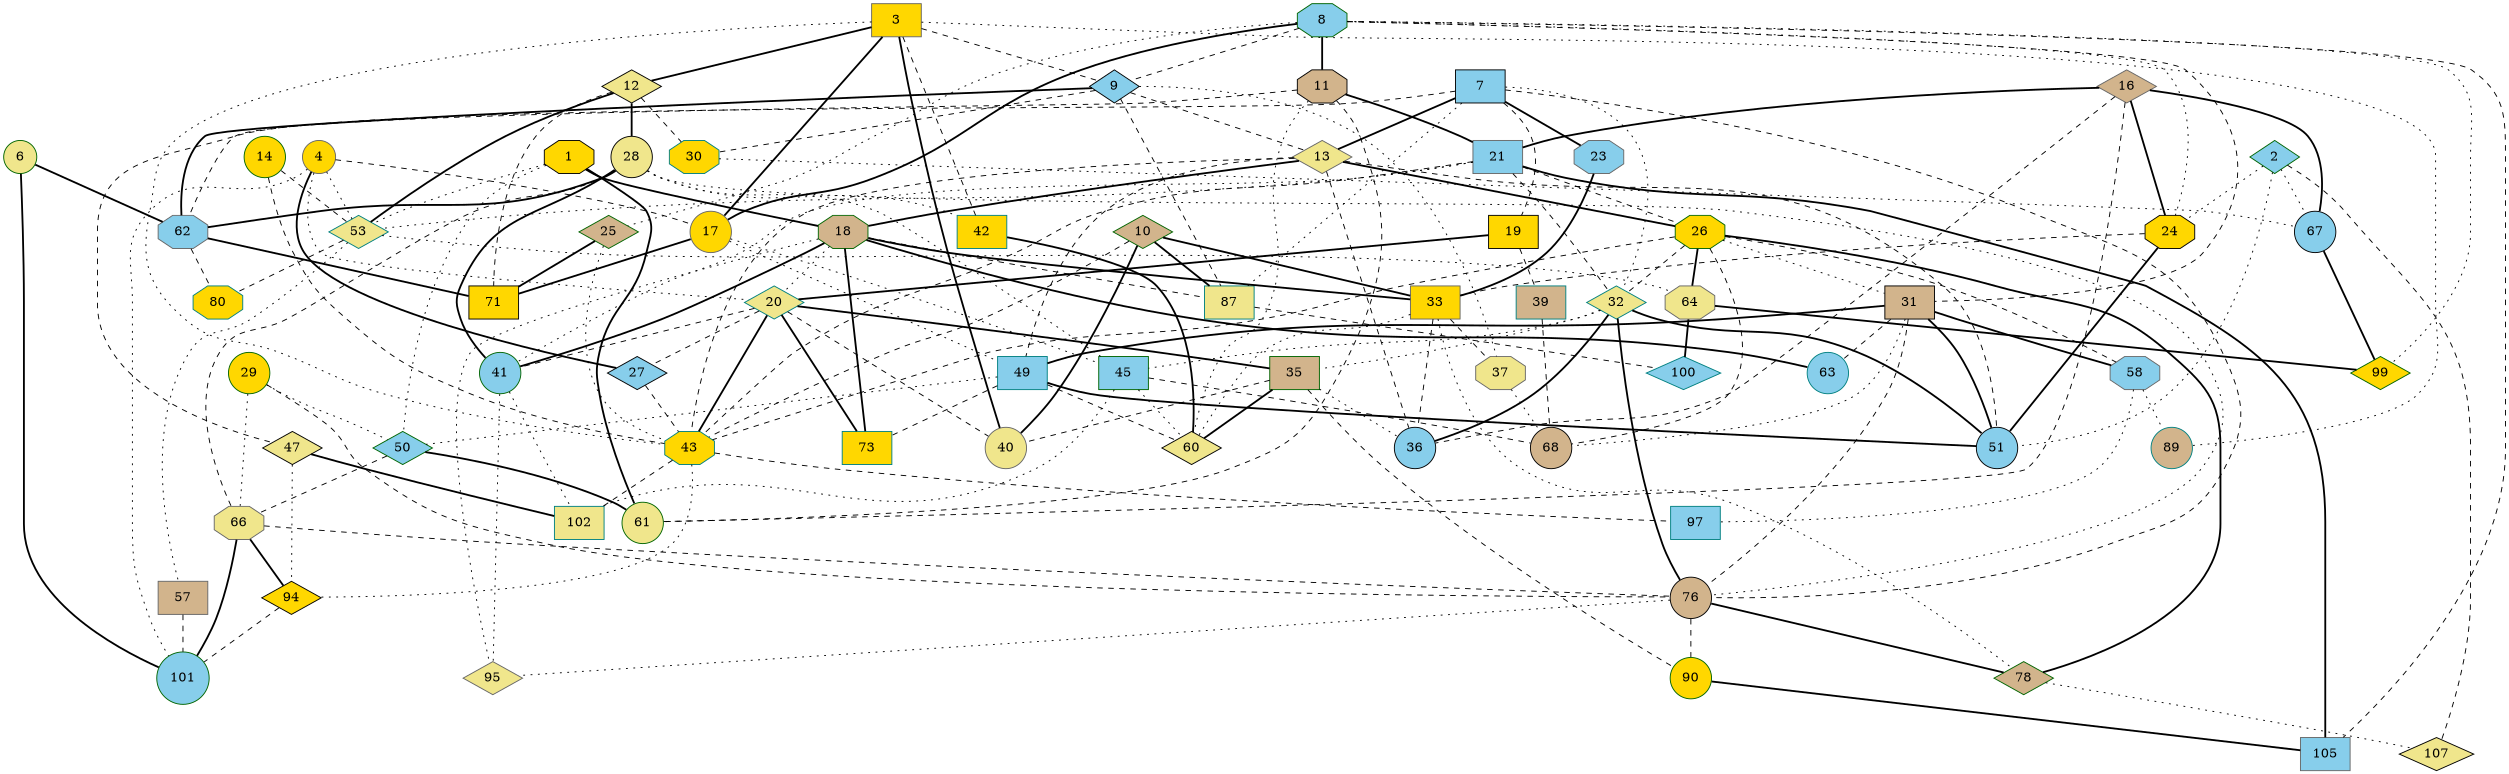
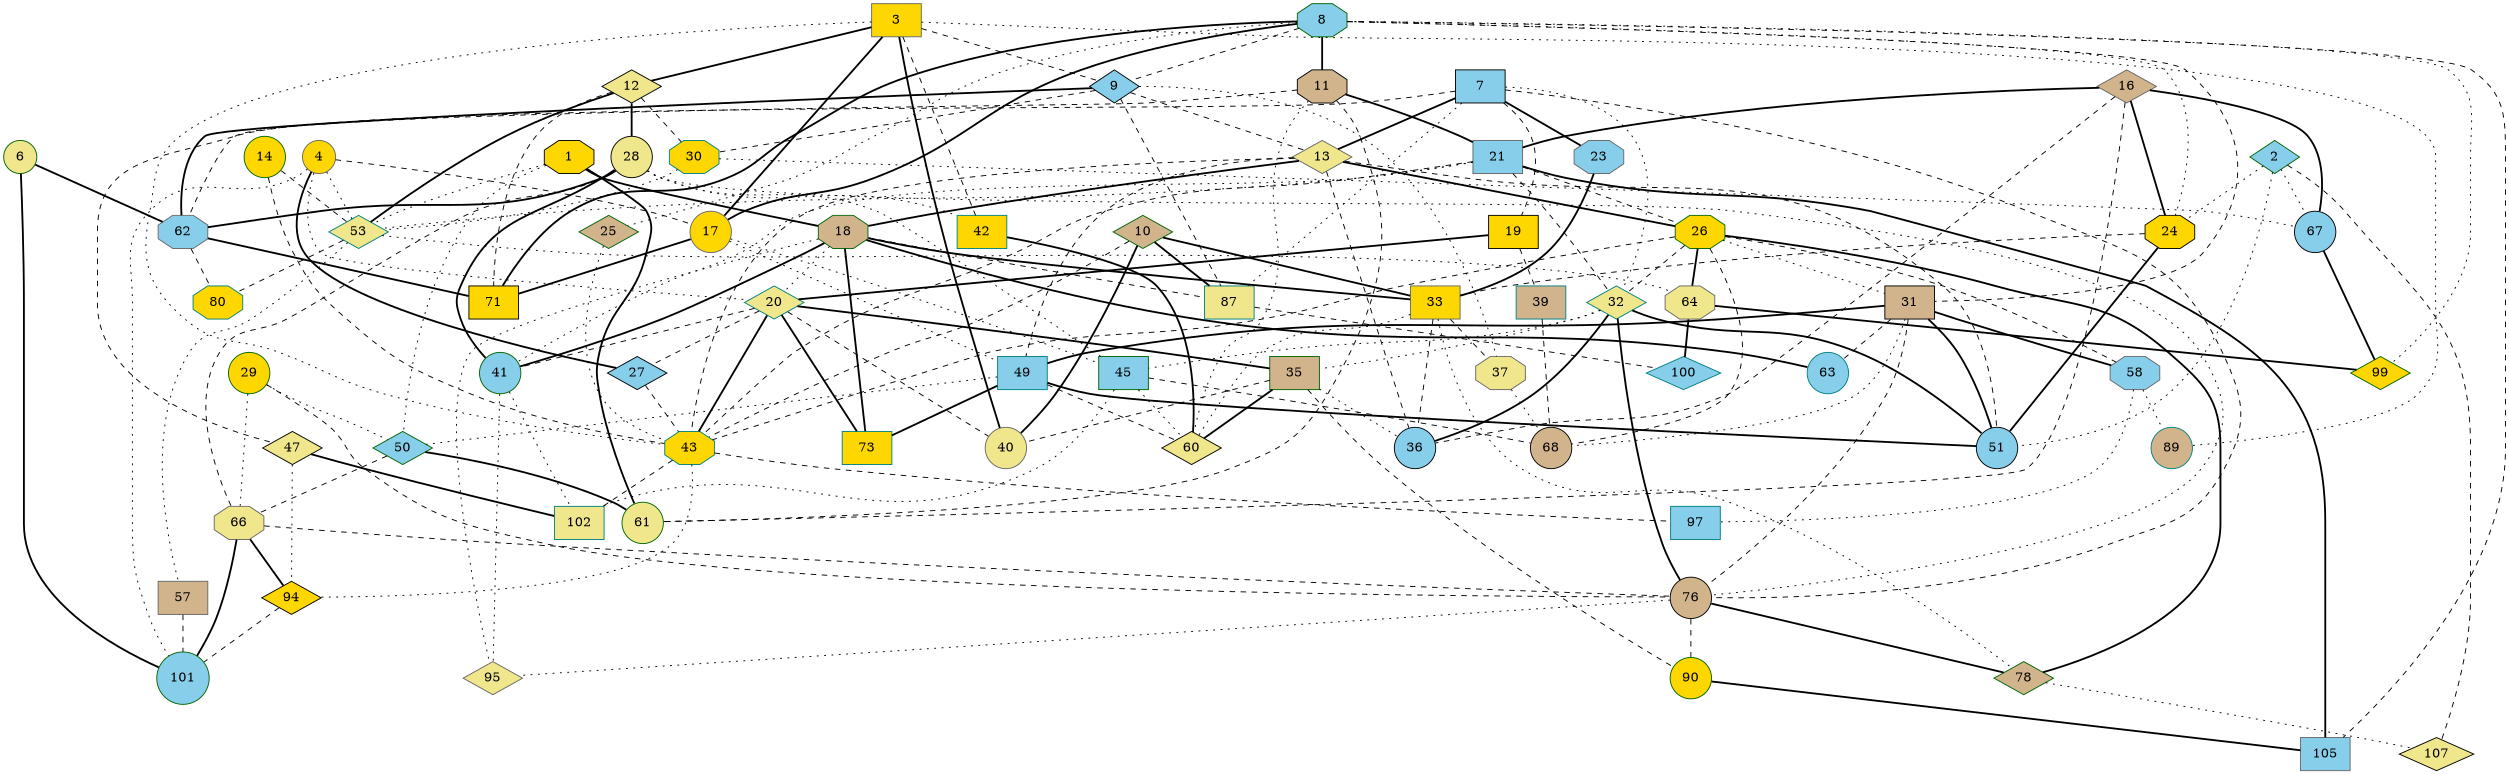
none -> (563, 205)
(557, 264) -> (872, 91)
(939, 413) -> (939, 413)
